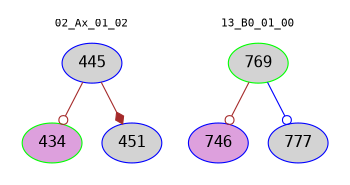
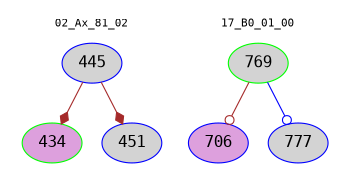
(92, 24) -> (92, 24)
(258, 24) -> (258, 24)
(74, 99) -> (75, 97)
(218, 143) -> (218, 143)
